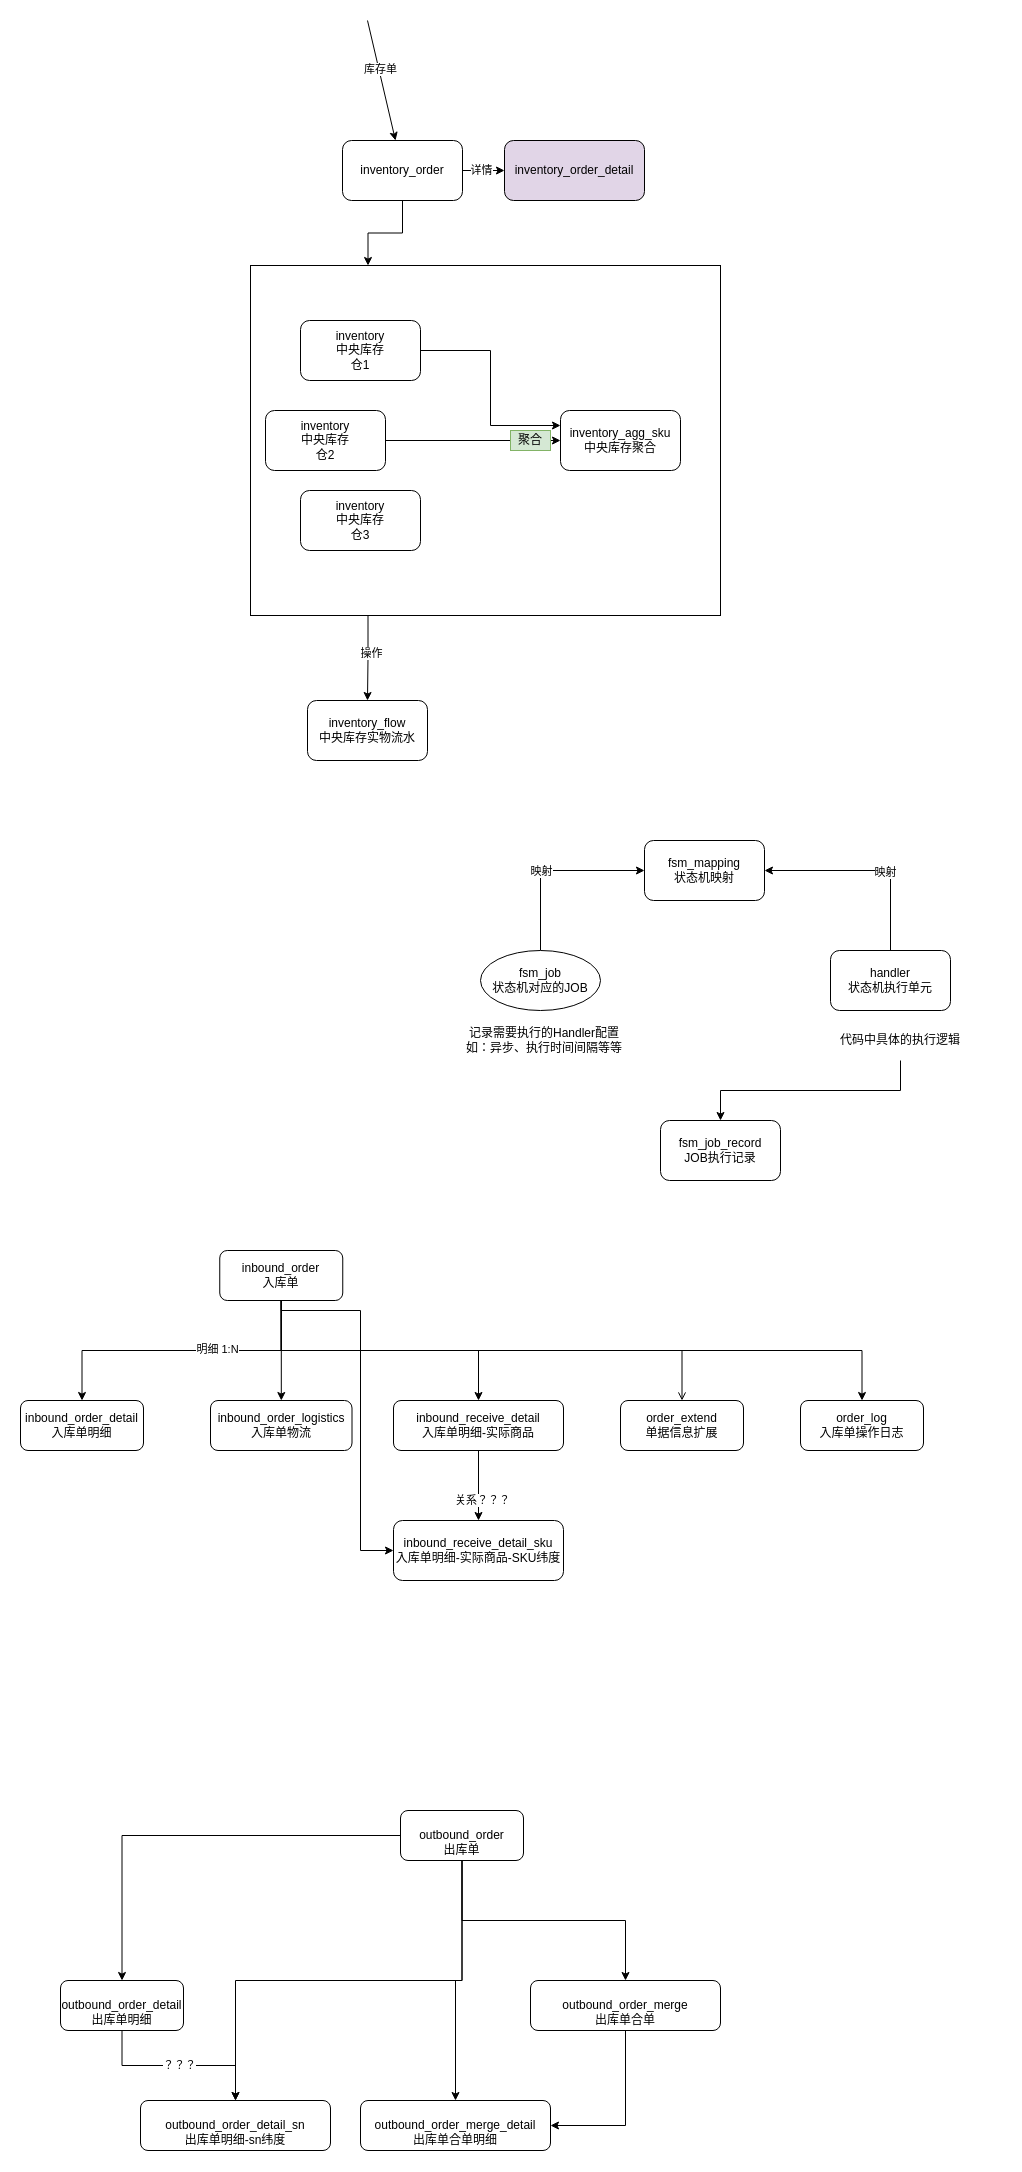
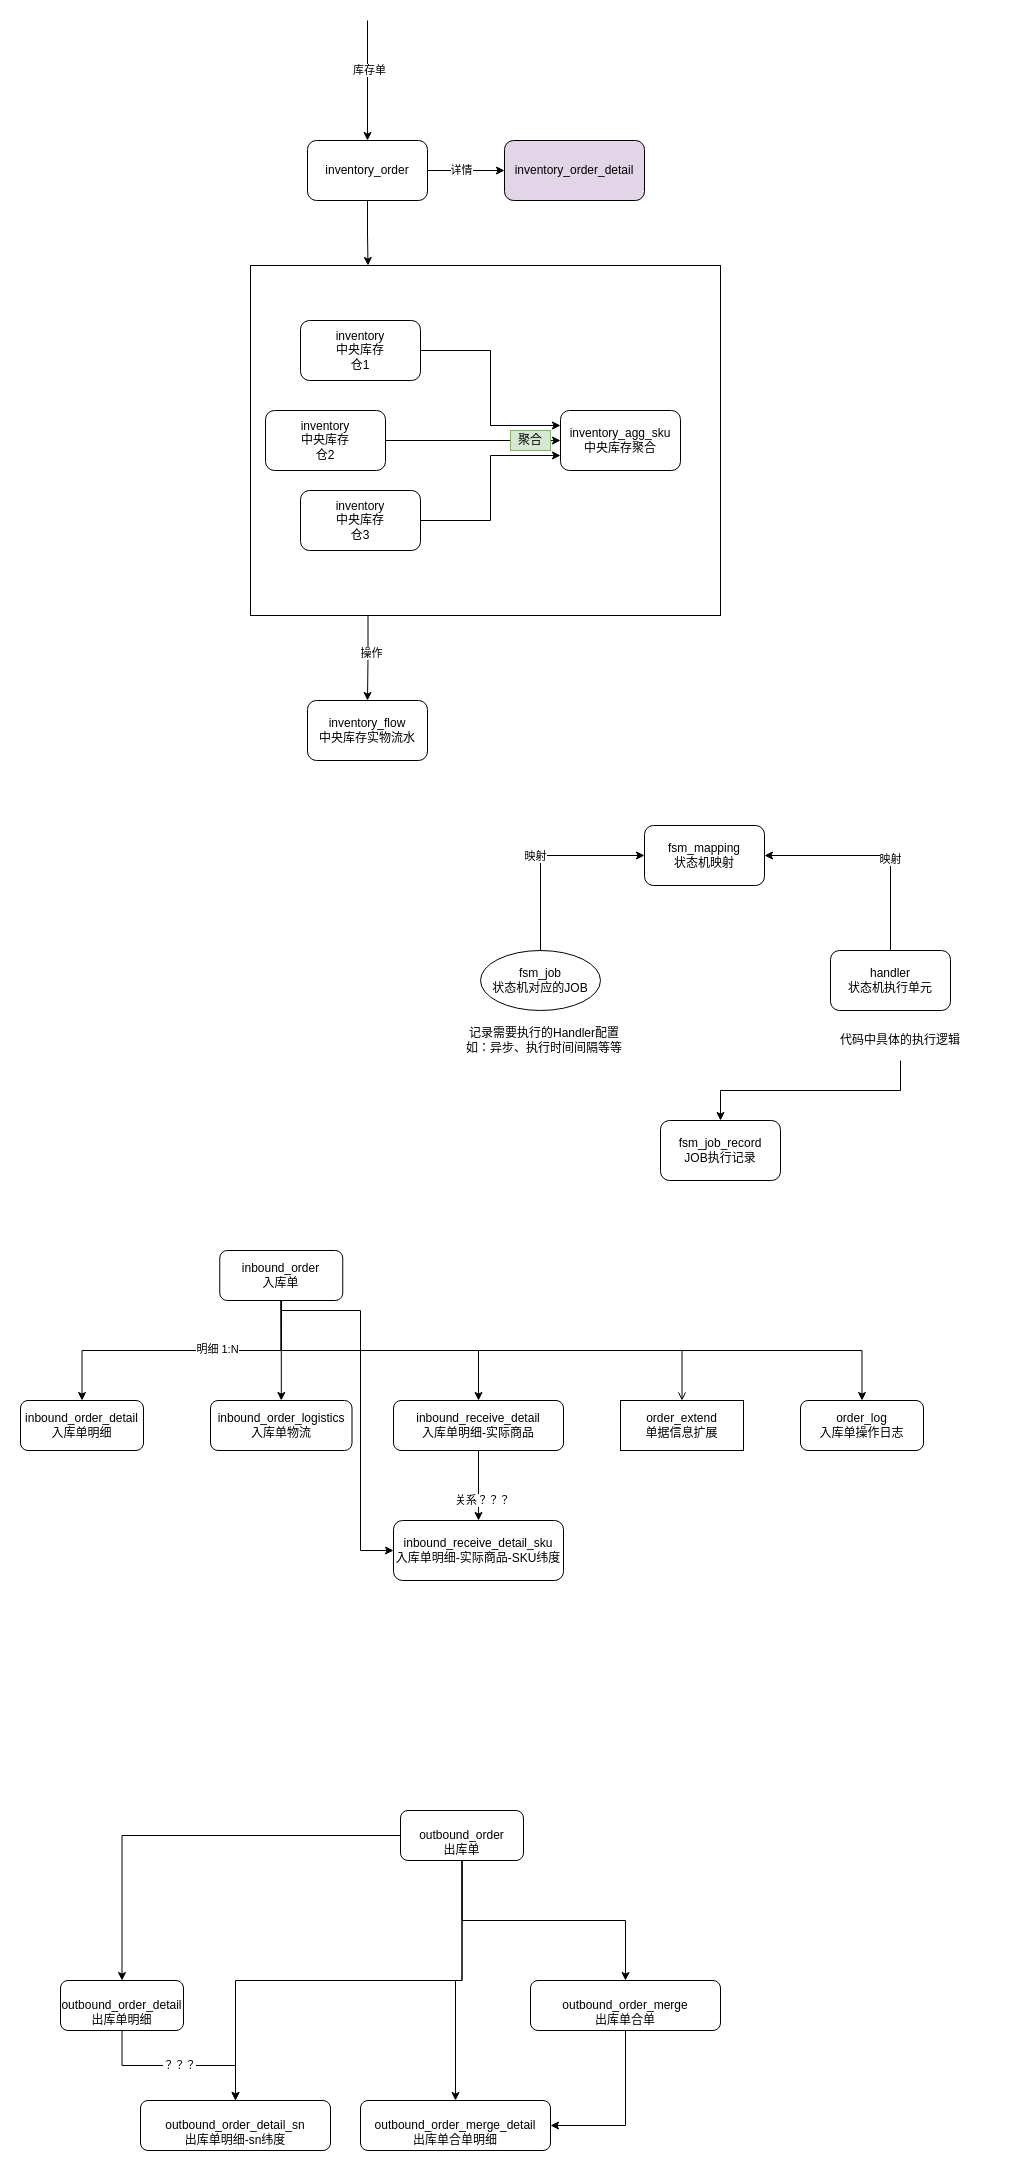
(403, 171) -> (368, 171)
none -> (491, 492)
(705, 871) -> (705, 856)
(682, 1426) -> (682, 1426)
